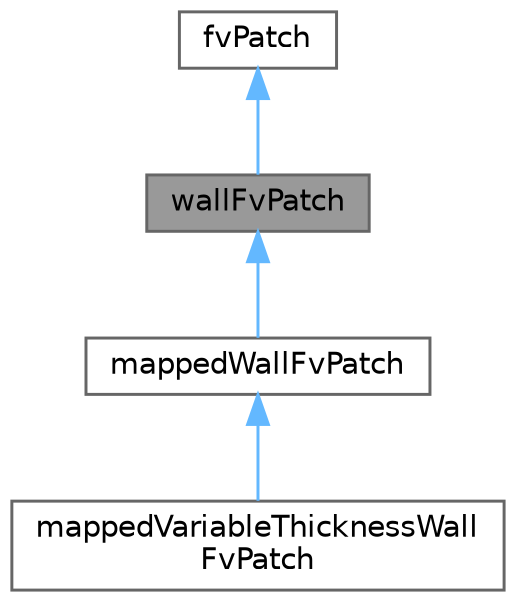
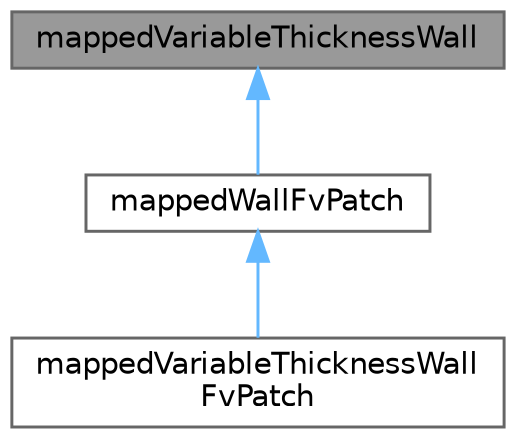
(258, 40) -> none
(258, 203) -> (258, 40)
